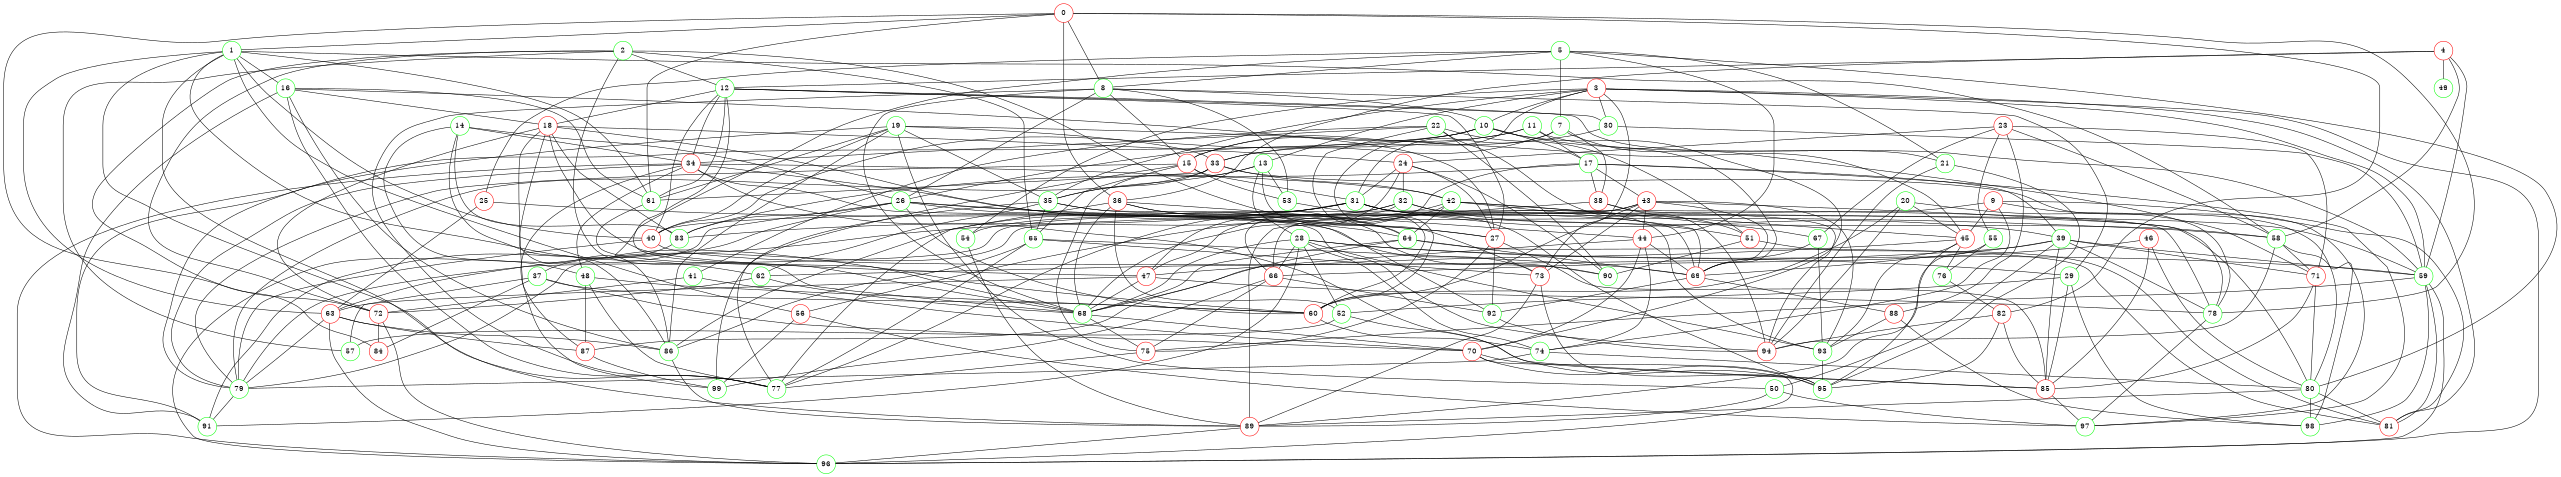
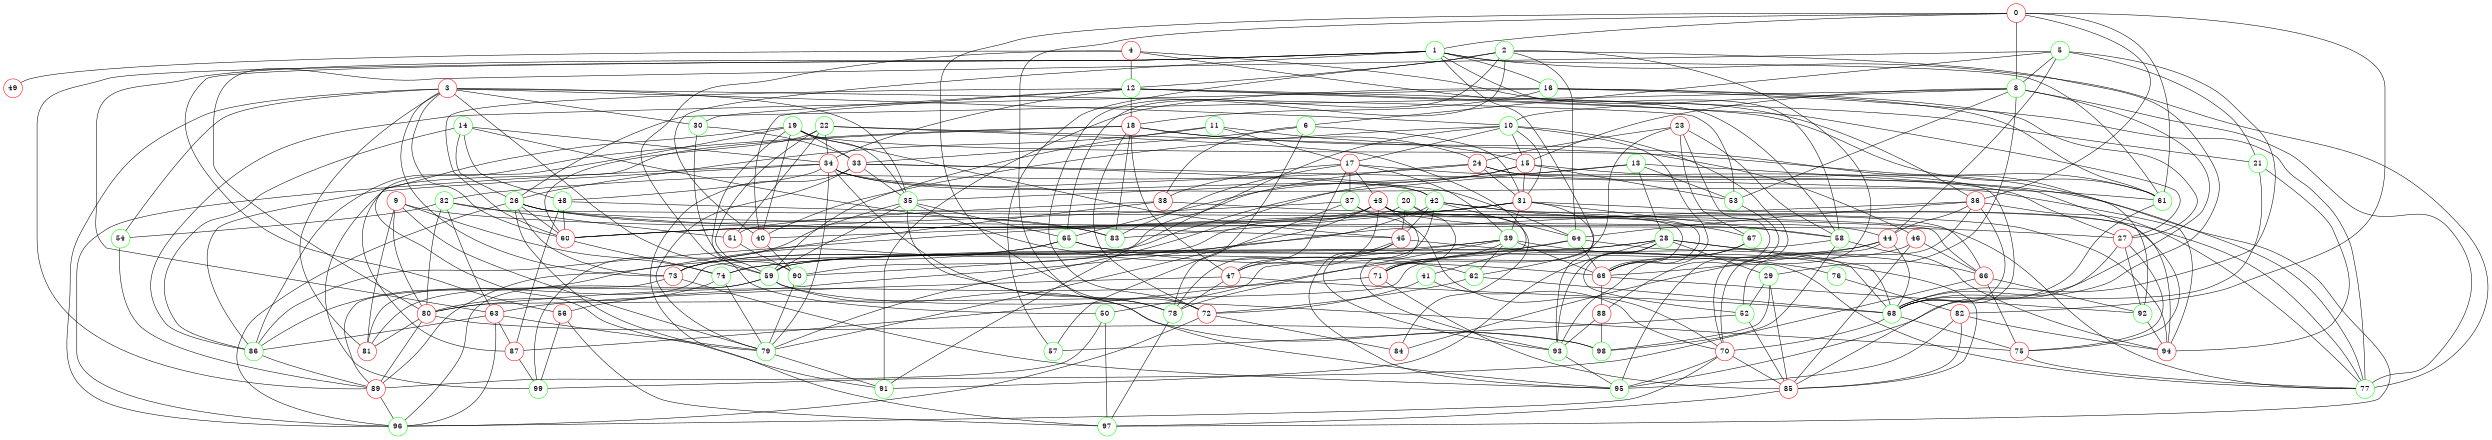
(2443, 88) -> (13, 88)
(1420, 117) -> (955, 96)
(1560, 126) -> (1306, 126)
(1589, 163) -> (1350, 163)
(1560, 199) -> (1378, 144)
(484, 201) -> none
(1355, 201) -> (1522, 201)
(1541, 215) -> (1541, 161)
(1993, 239) -> none
(609, 258) -> (1350, 182)
(2092, 265) -> none
(409, 269) -> (782, 314)
(2310, 389) -> (427, 314)
